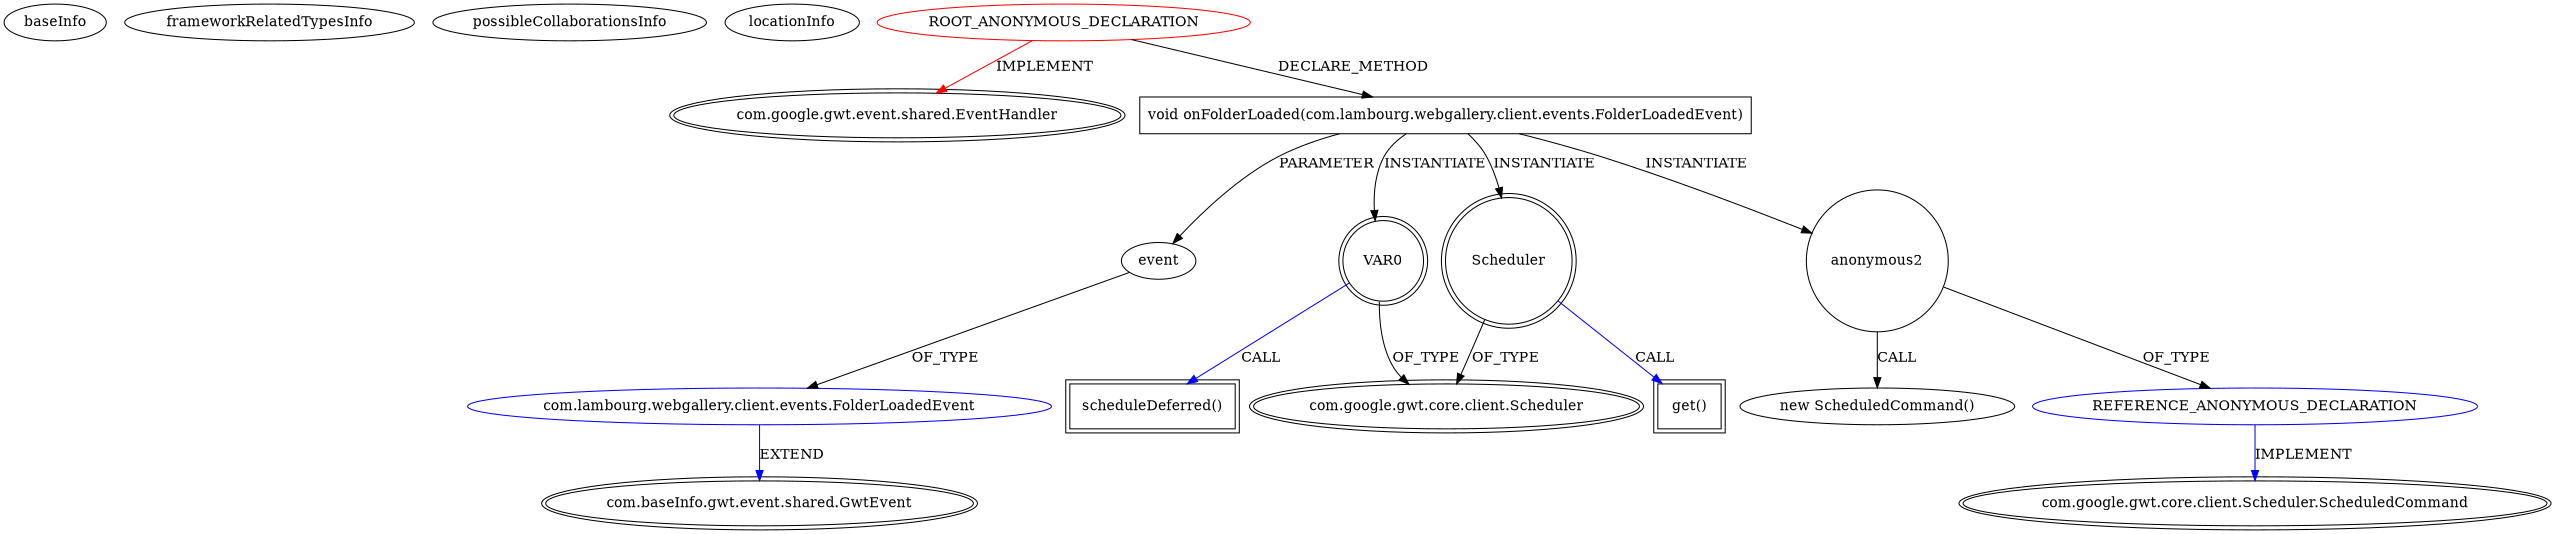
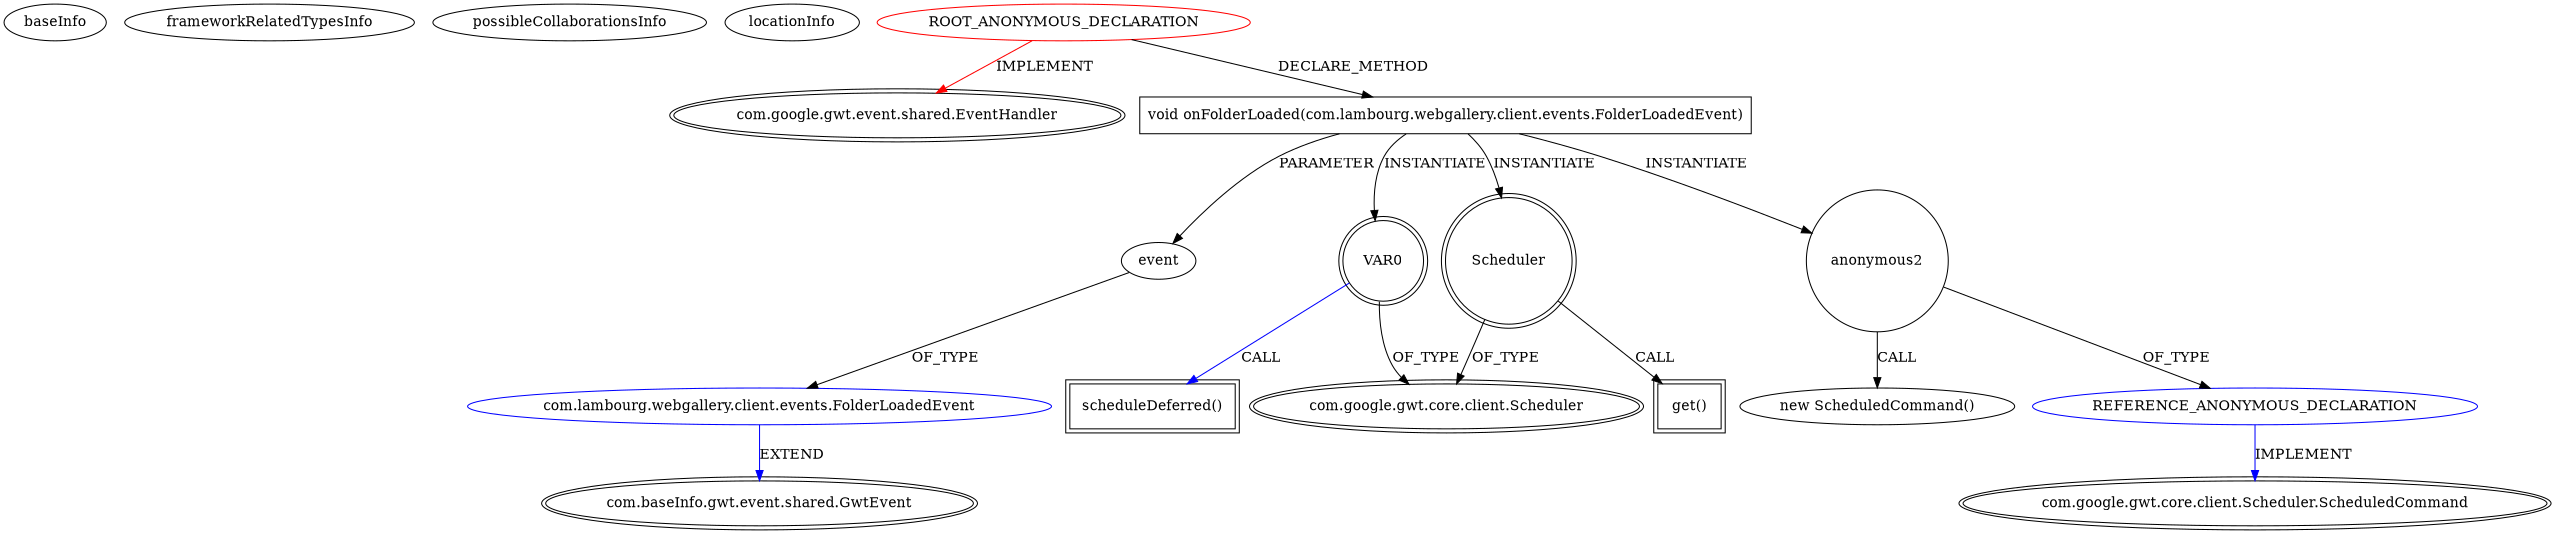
(1606, 339) -> (1606, 339)
